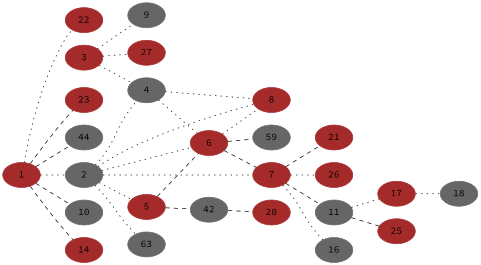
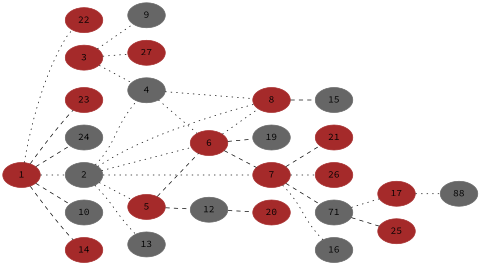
none -> (334, 100)
(84, 138) -> (84, 138)
(272, 138) -> (272, 138)
(459, 194) -> (459, 194)
(209, 210) -> (209, 210)
(334, 212) -> (334, 212)
(147, 244) -> (147, 244)
